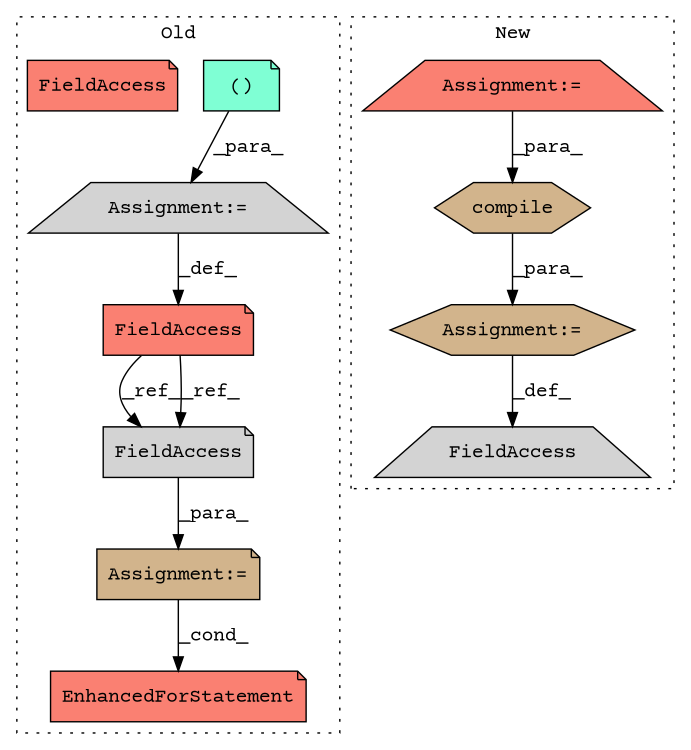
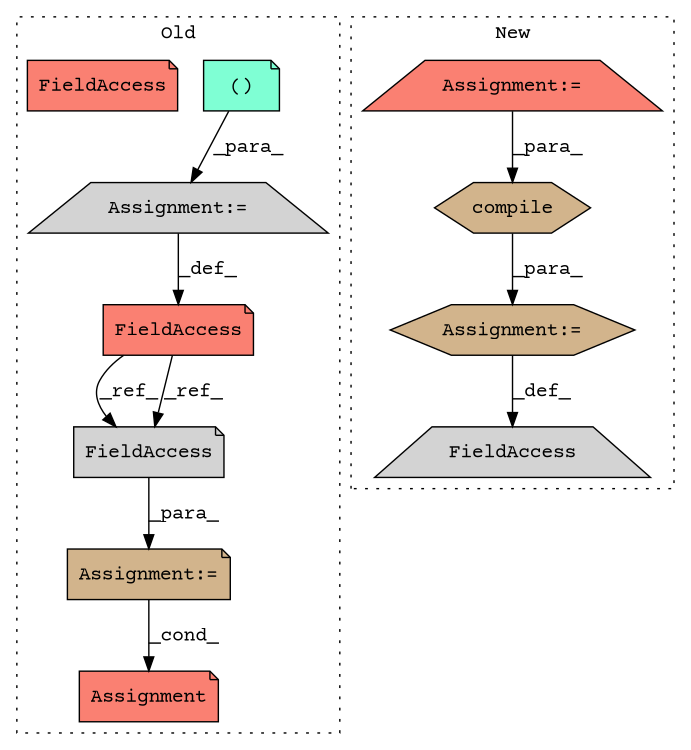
(178, 696) -> (149, 696)
